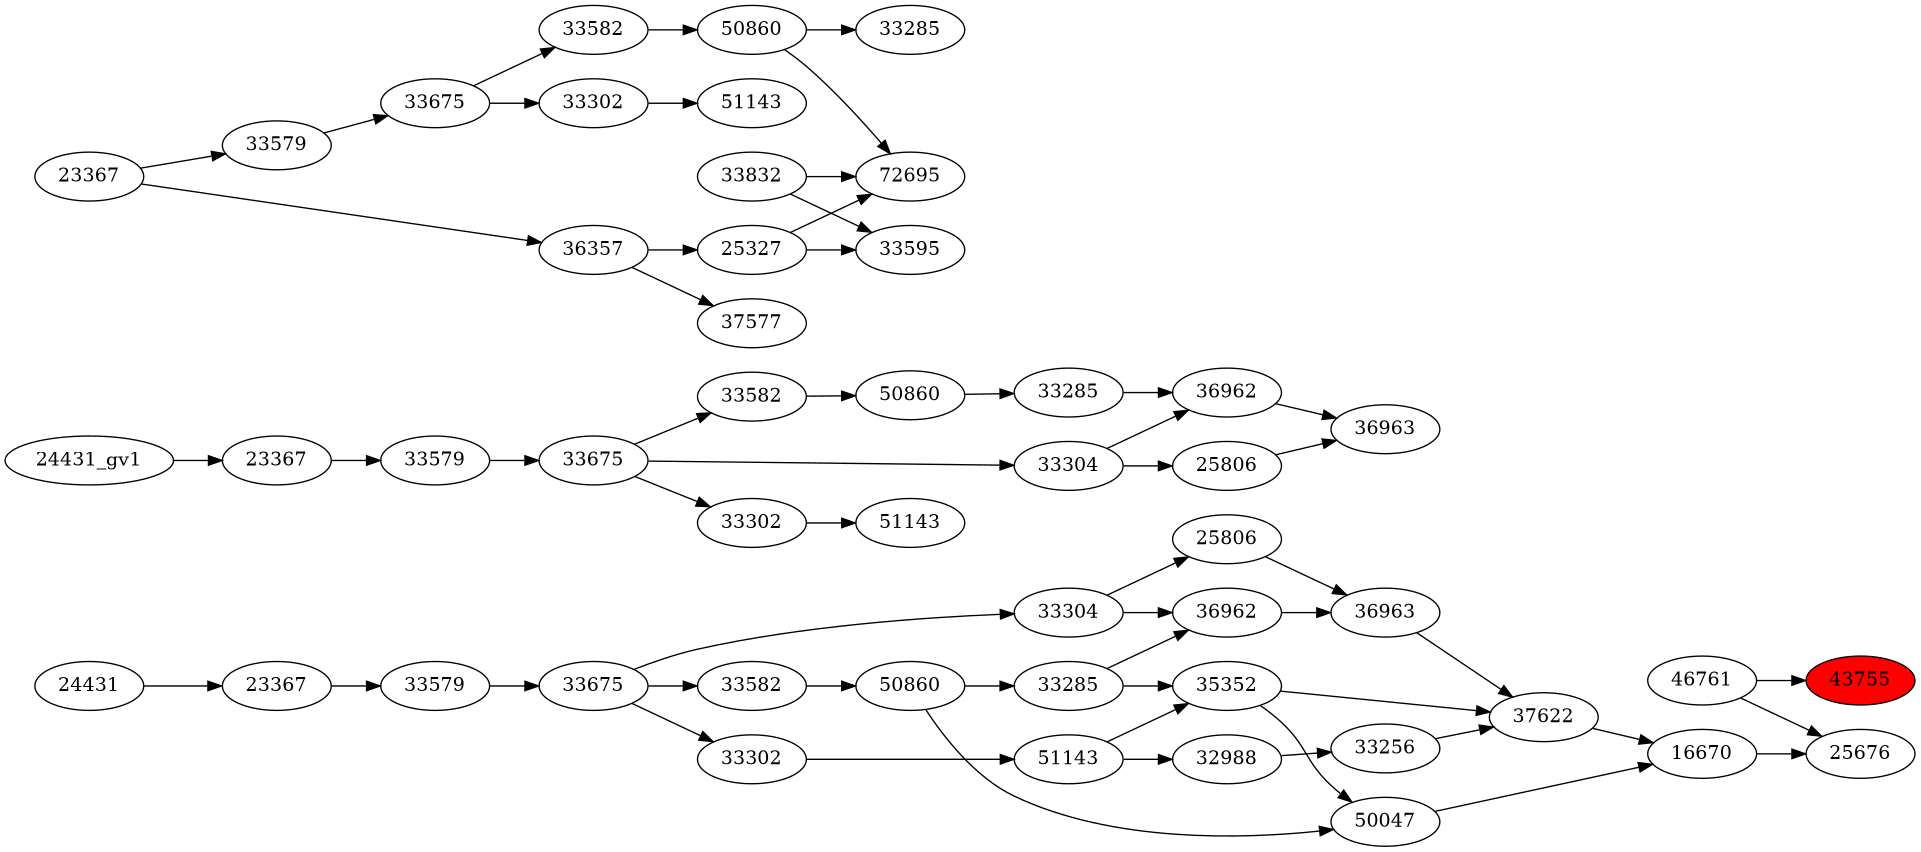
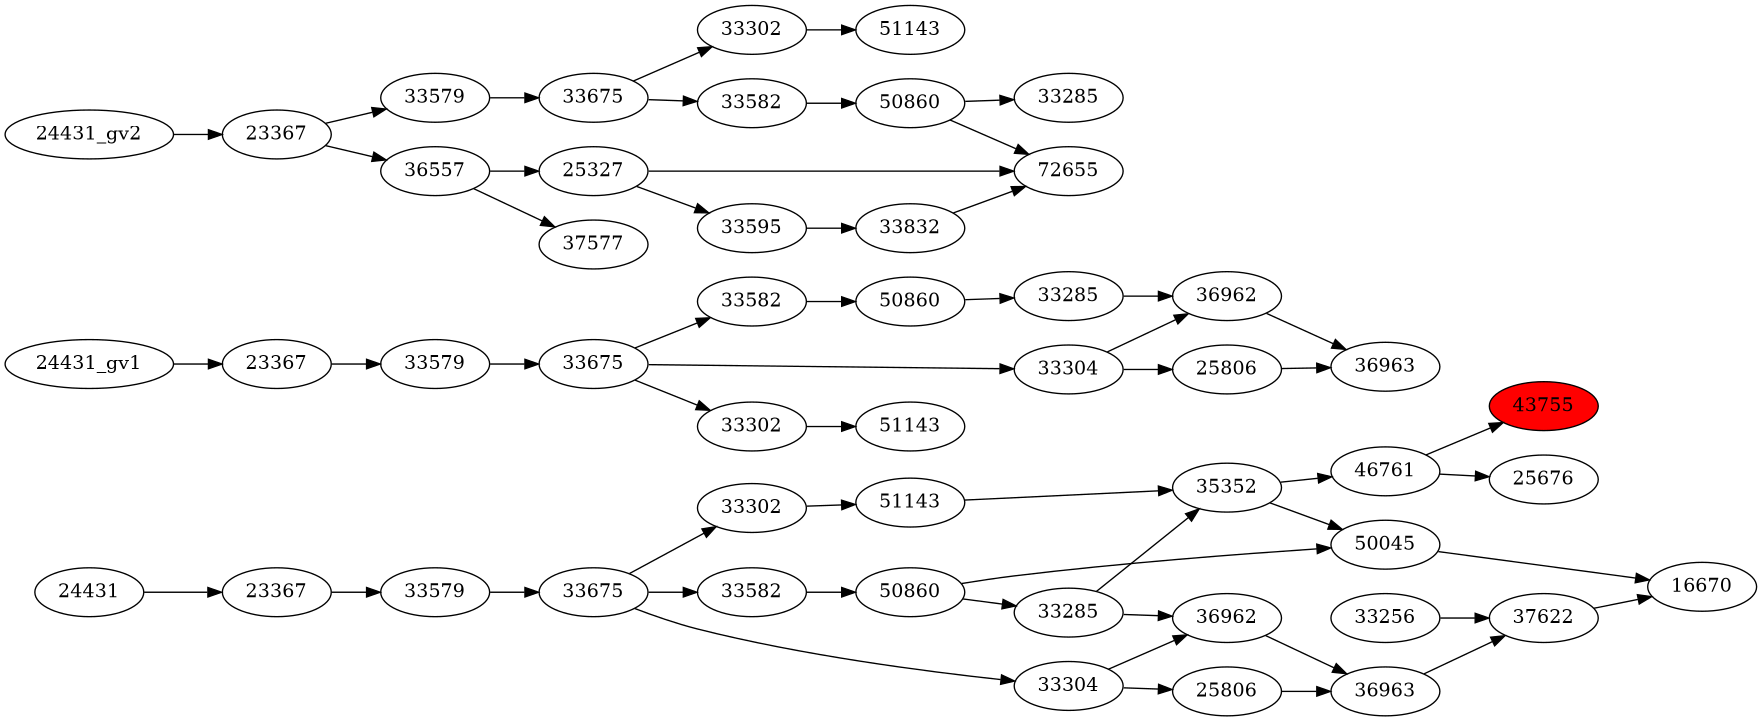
none -> (89, 134)
(910, 177) -> (1069, 171)
(821, 209) -> (824, 228)
(594, 250) -> (435, 171)
(1378, 701) -> (1299, 480)
(1774, 754) -> none
(1227, 759) -> none
(1385, 822) -> (1385, 545)
